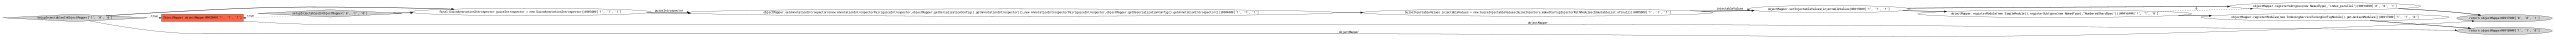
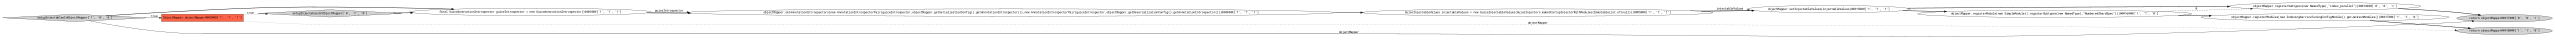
(272, 17) -> (255, 14)
(153, 18) -> (153, 18)
(1349, 25) -> (1349, 25)
